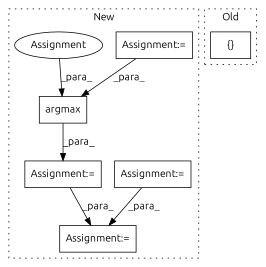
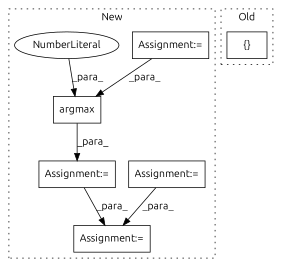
(59, 45) -> (67, 45)
